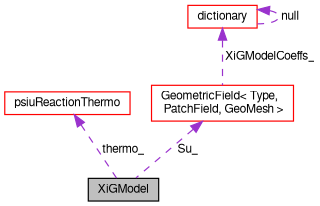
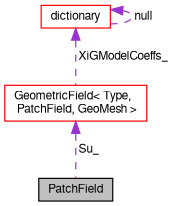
(67, 103) -> none
(123, 190) -> (76, 190)
